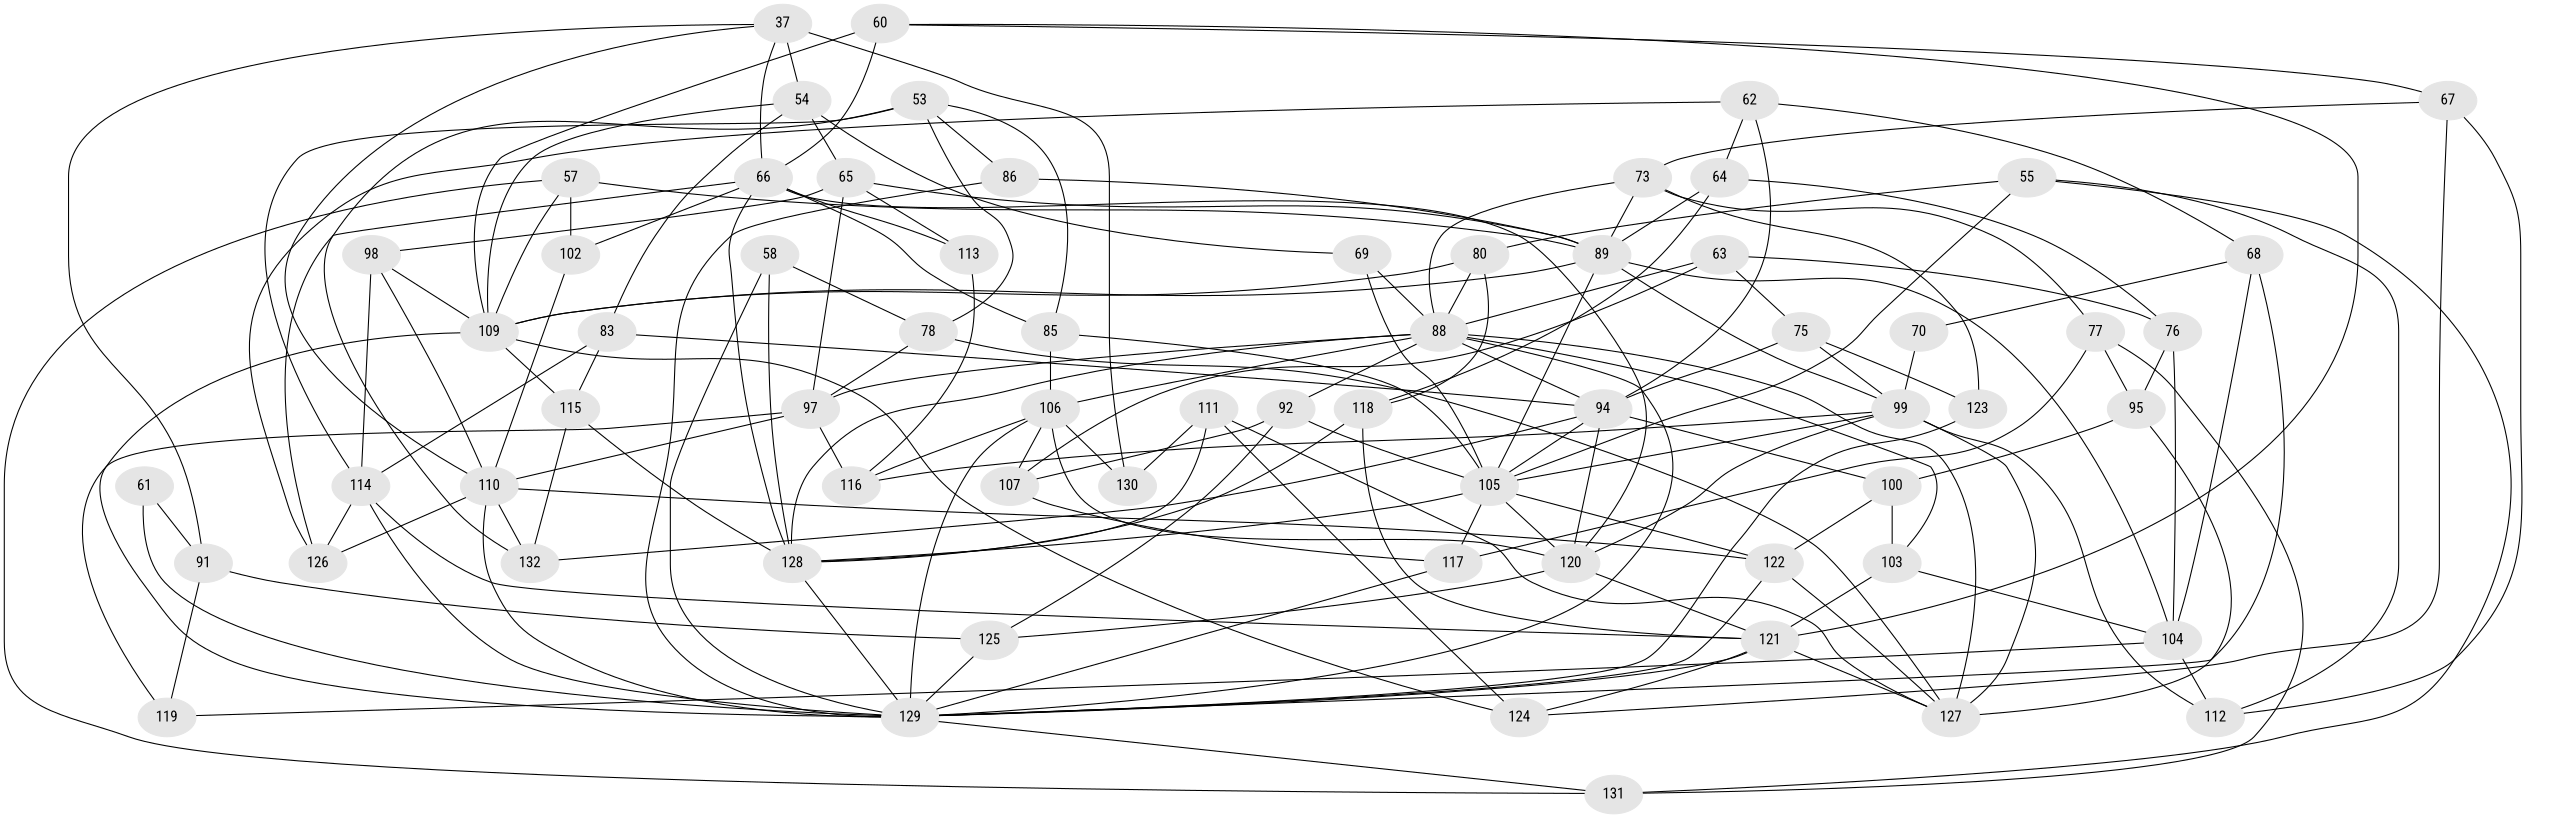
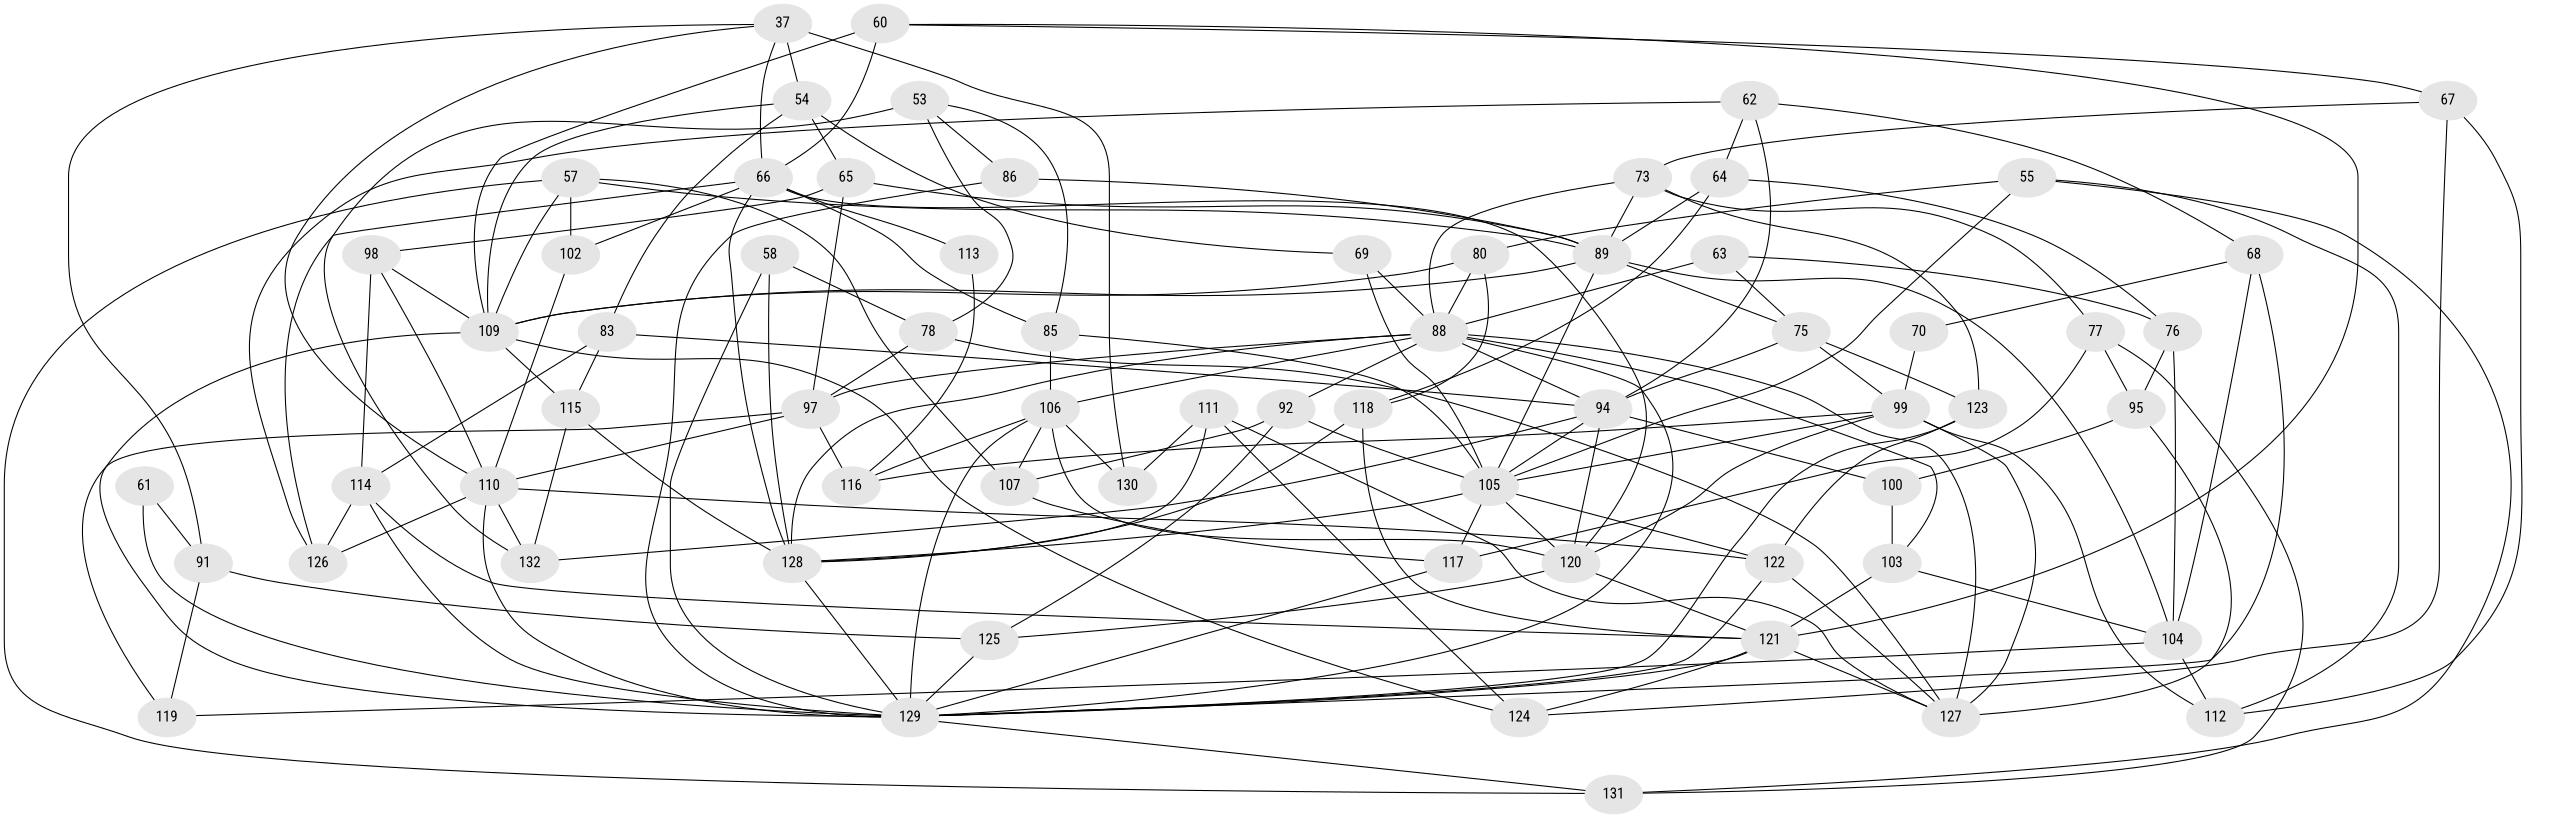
(427, 132) -> none
(908, 216) -> none
(1745, 342) -> (1702, 293)
(1394, 365) -> (846, 274)
(1833, 525) -> (1870, 456)
